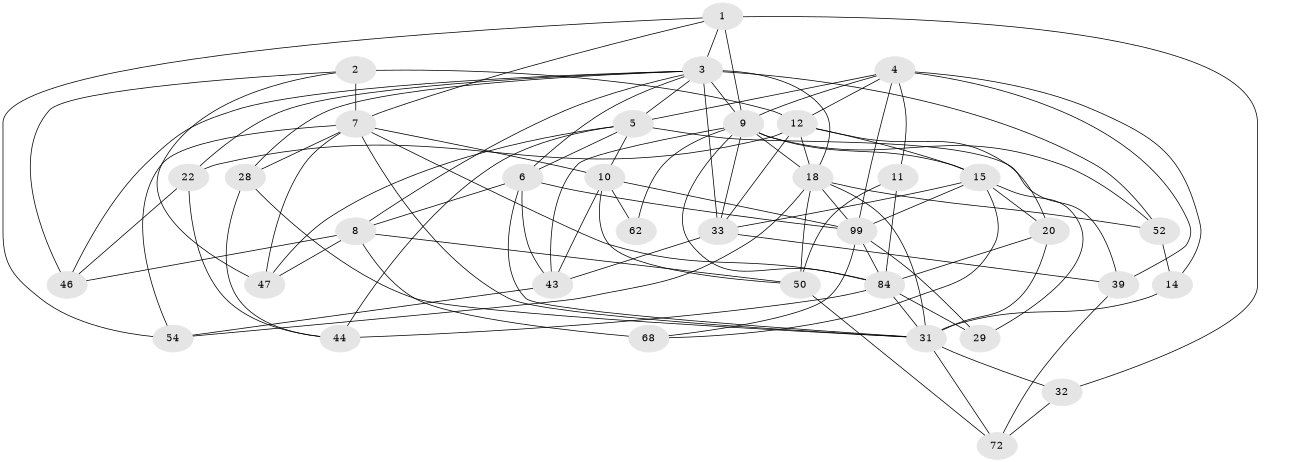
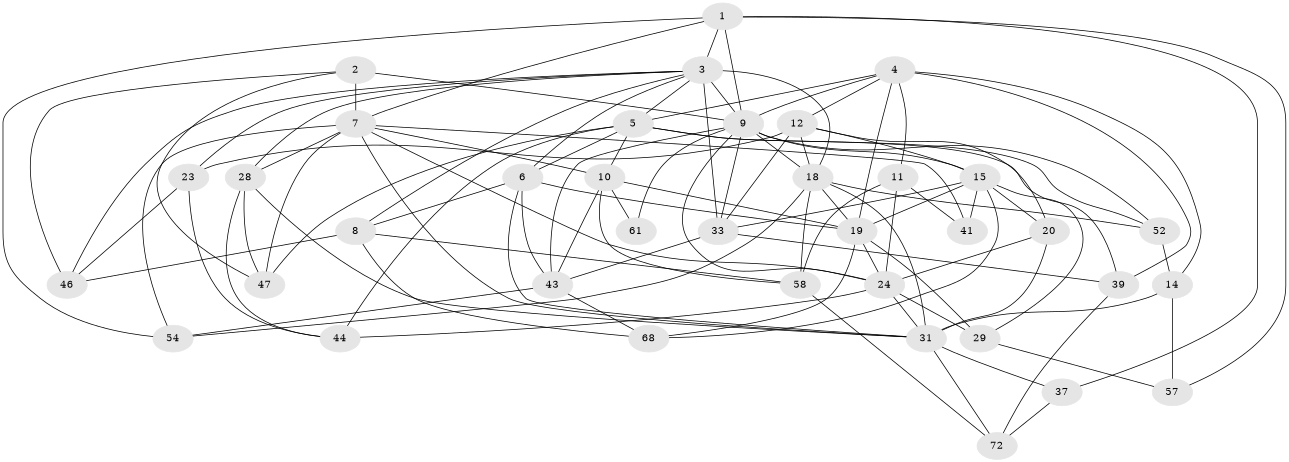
(601, 80) -> (550, 95)
(952, 109) -> (1008, 157)
(189, 178) -> (189, 178)
(636, 231) -> (636, 231)
(857, 231) -> (857, 231)
none -> (967, 231)
(310, 258) -> (246, 233)
(800, 285) -> (800, 285)
(885, 285) -> (885, 285)
none -> (589, 306)
(1062, 392) -> (1062, 392)
none -> (1172, 392)
